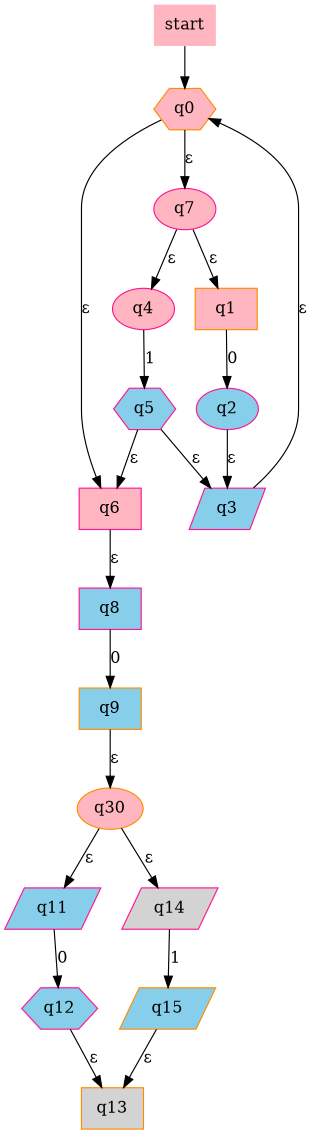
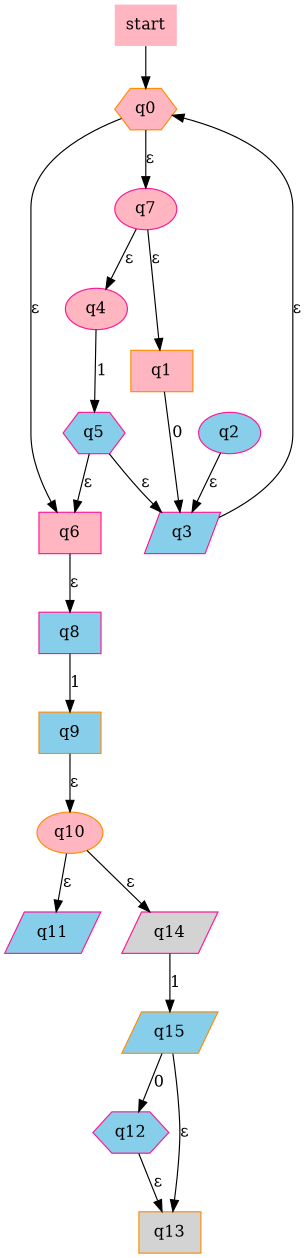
(227, 353) -> (171, 446)
(116, 659) -> (76, 683)
(110, 809) -> (70, 833)
(56, 953) -> (153, 1077)
